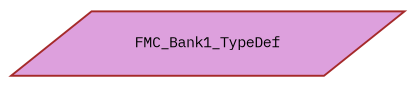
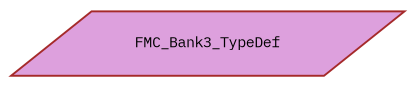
(208, 44) -> (208, 44)
